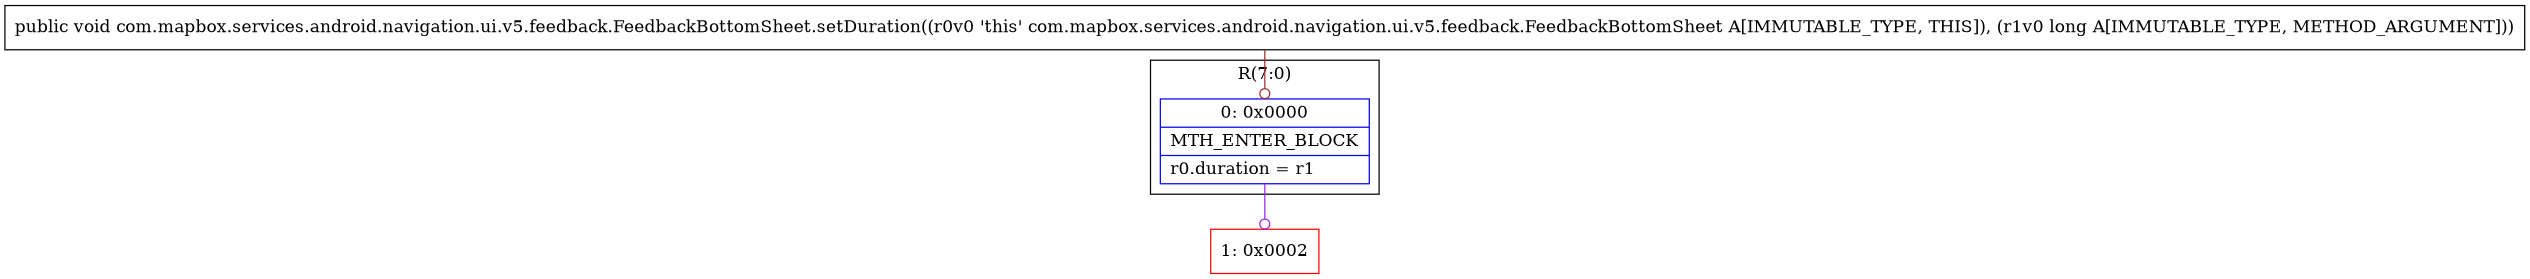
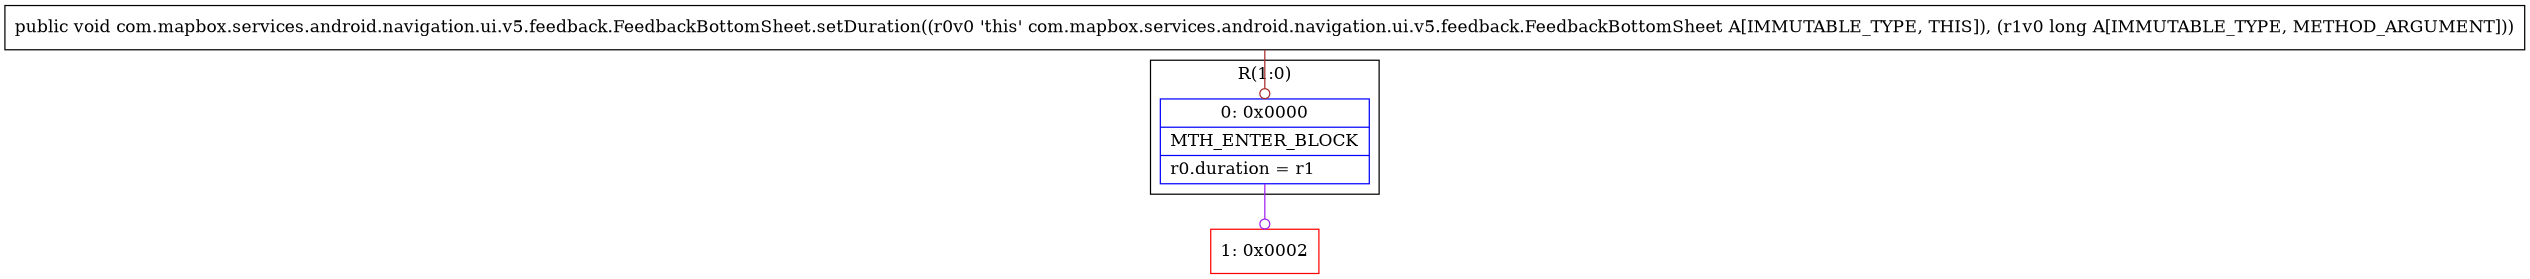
(1265, 74) -> (1265, 74)
